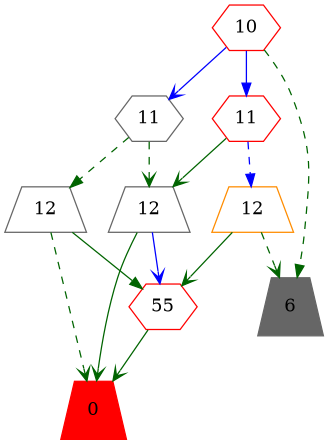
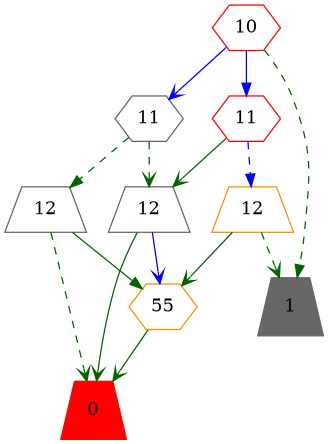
(163, 307) -> (163, 307)
(291, 307) -> (291, 307)
